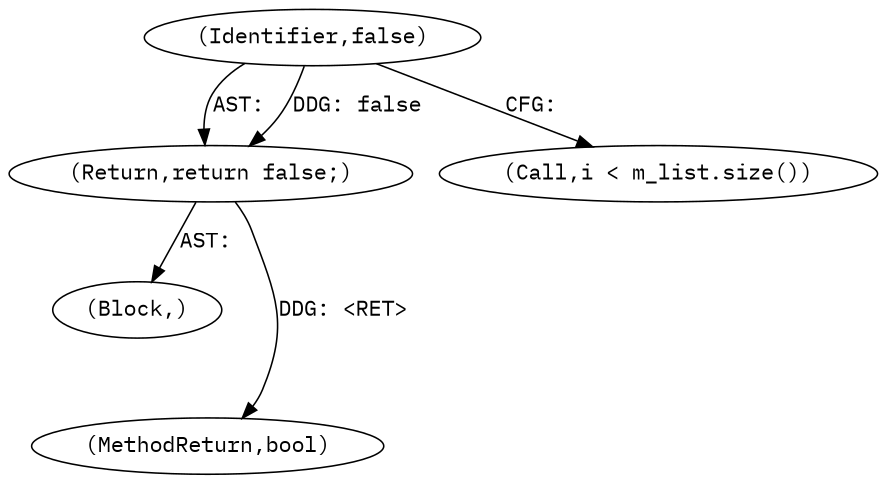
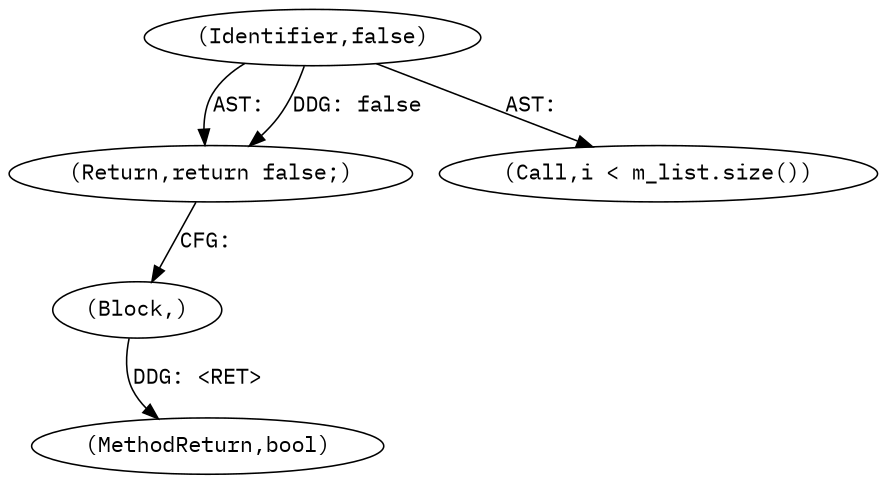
(538, 106) -> (538, 106)
(212, 242) -> (212, 242)
(275, 302) -> (128, 376)
